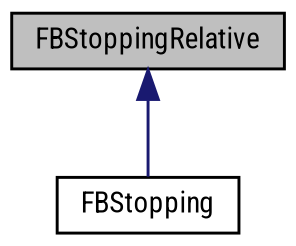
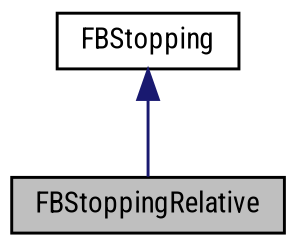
(148, 138) -> (148, 138)
